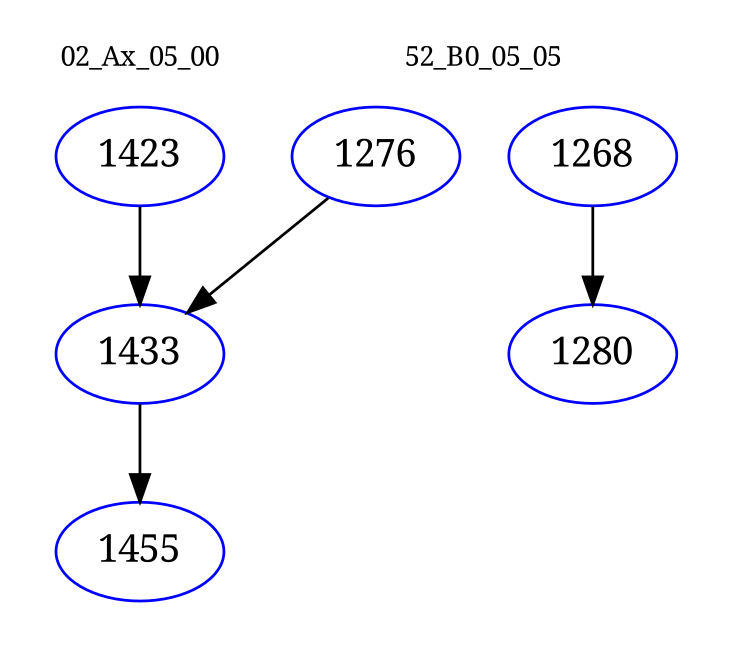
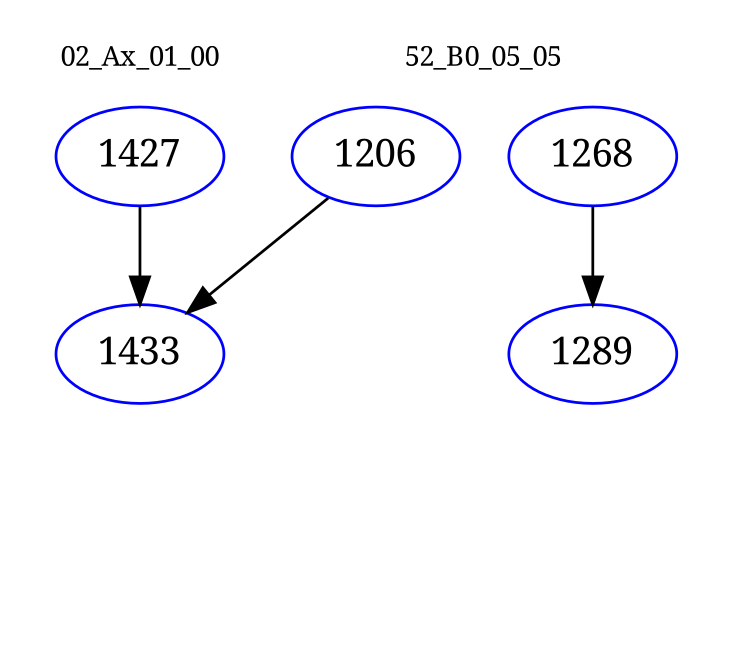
(140, 59) -> (140, 59)
(140, 156) -> (140, 156)
(376, 156) -> (376, 156)
(593, 354) -> (593, 354)
(140, 552) -> none
